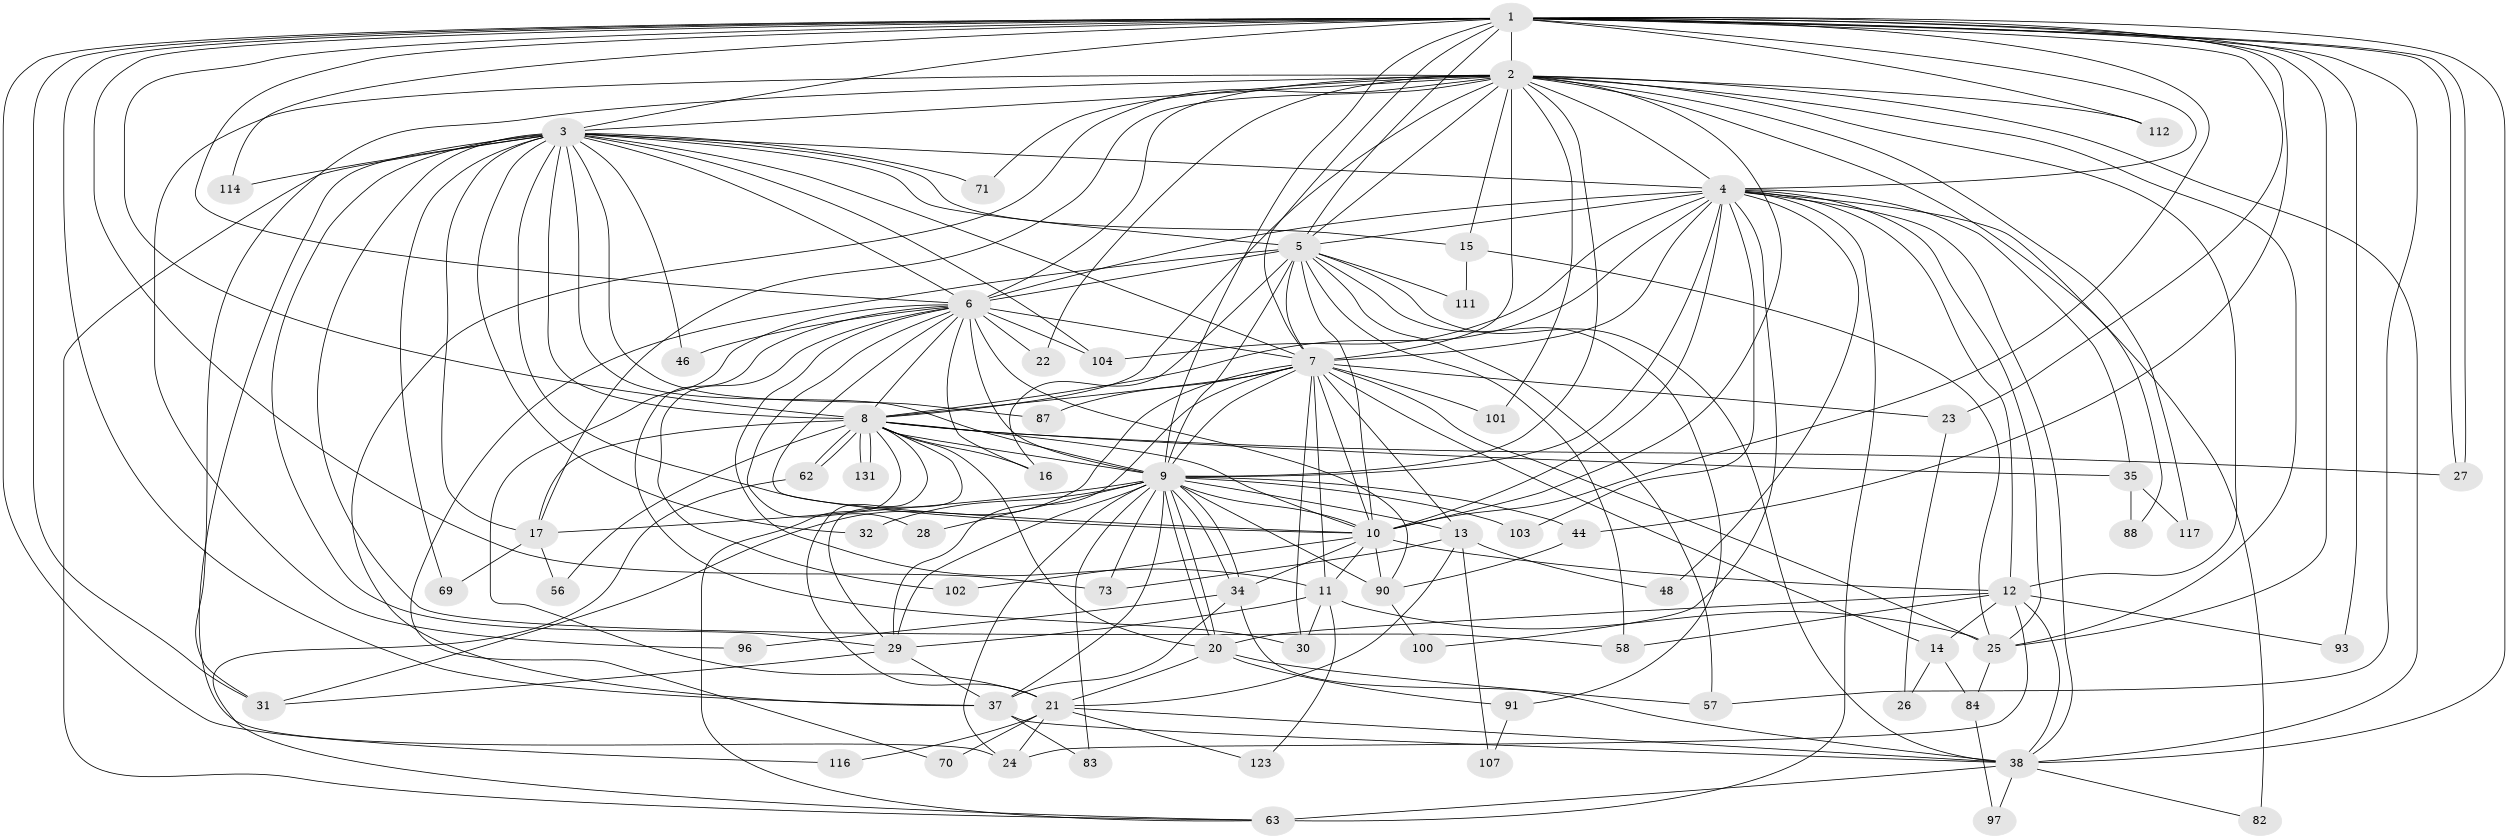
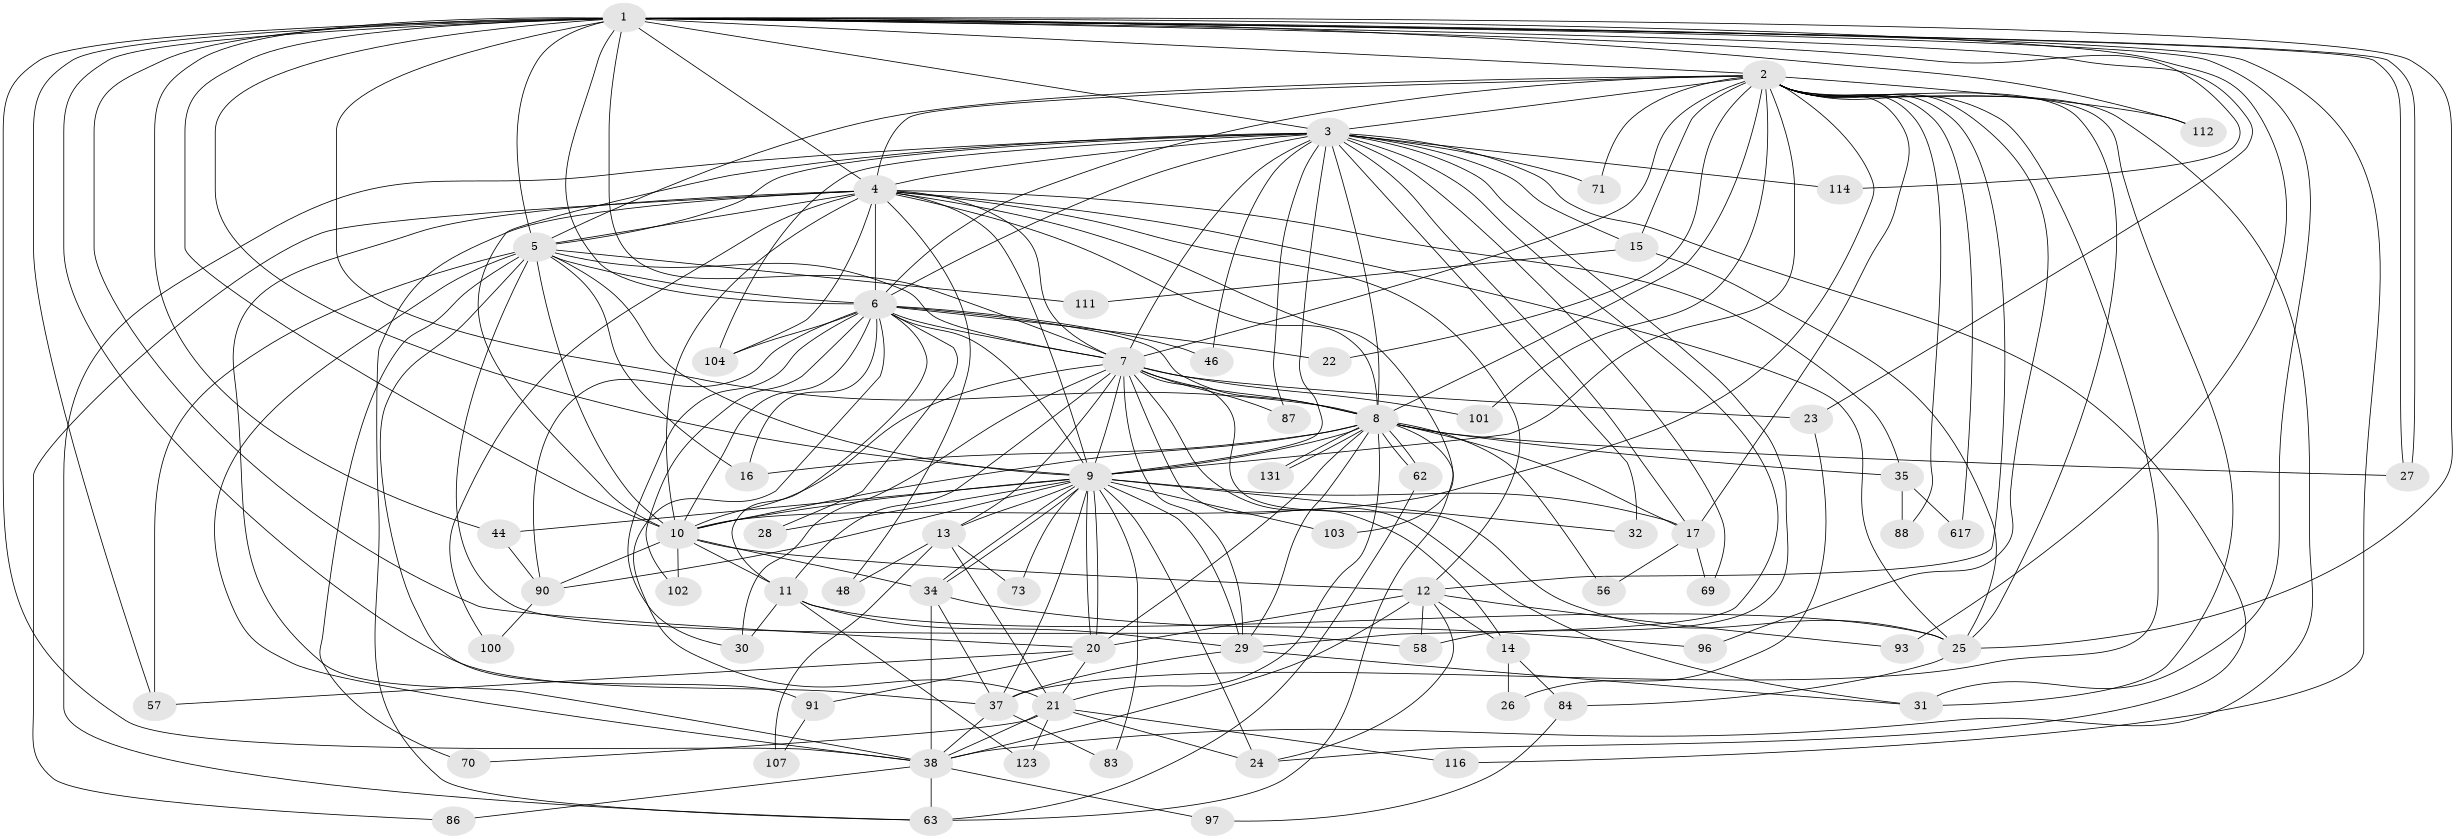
(169, 56) -> (225, 438)
(2190, 534) -> (1961, 534)
(2260, 821) -> (454, 821)
